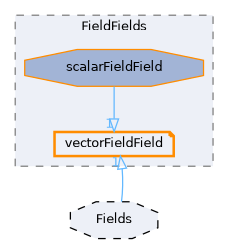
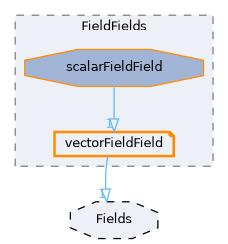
(123, 185) -> (106, 174)
